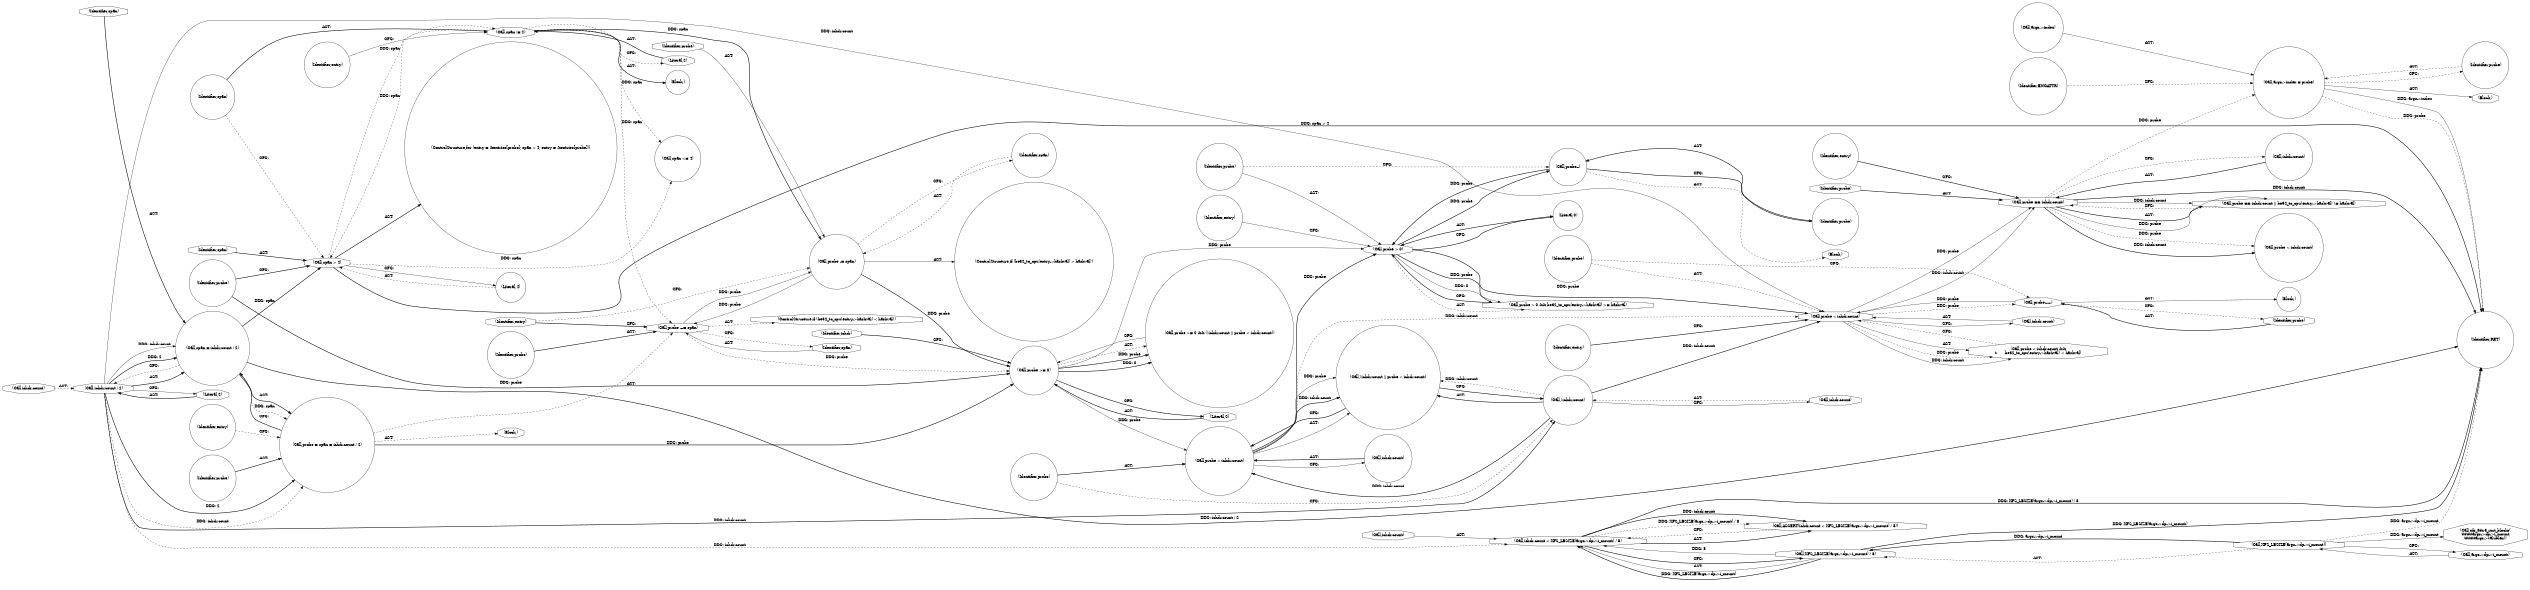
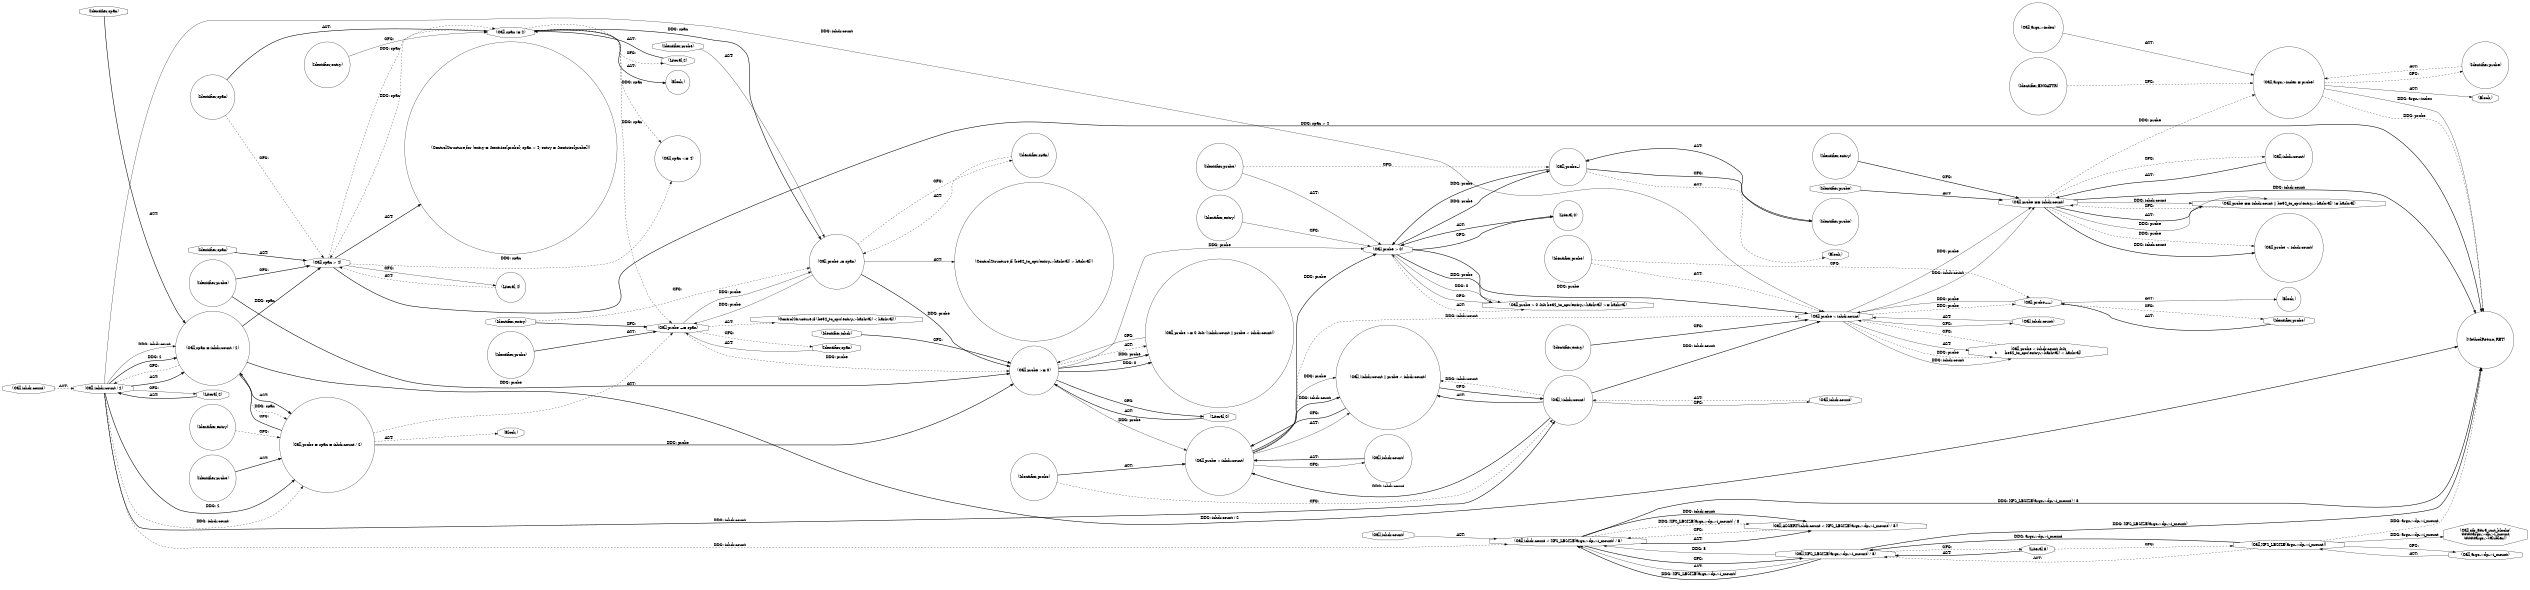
(1436, 294) -> (1436, 294)
(2485, 340) -> (2485, 340)
none -> (2038, 549)
